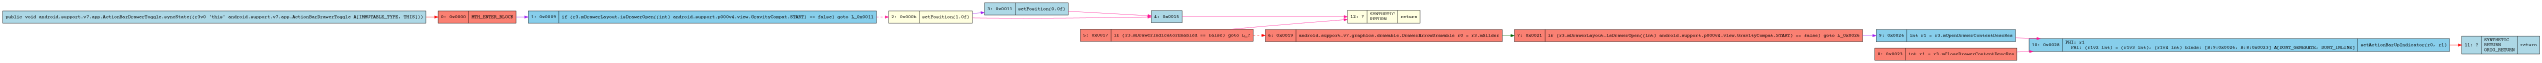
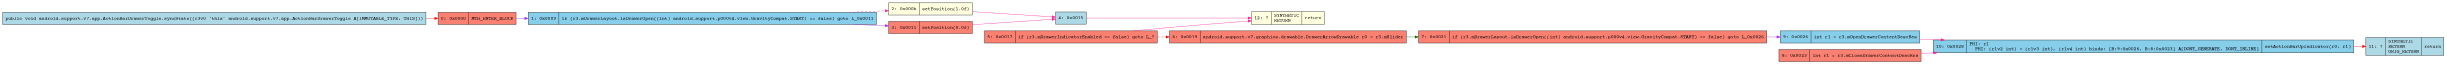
(1026, 9) -> (930, 28)
(977, 13) -> (870, 25)
